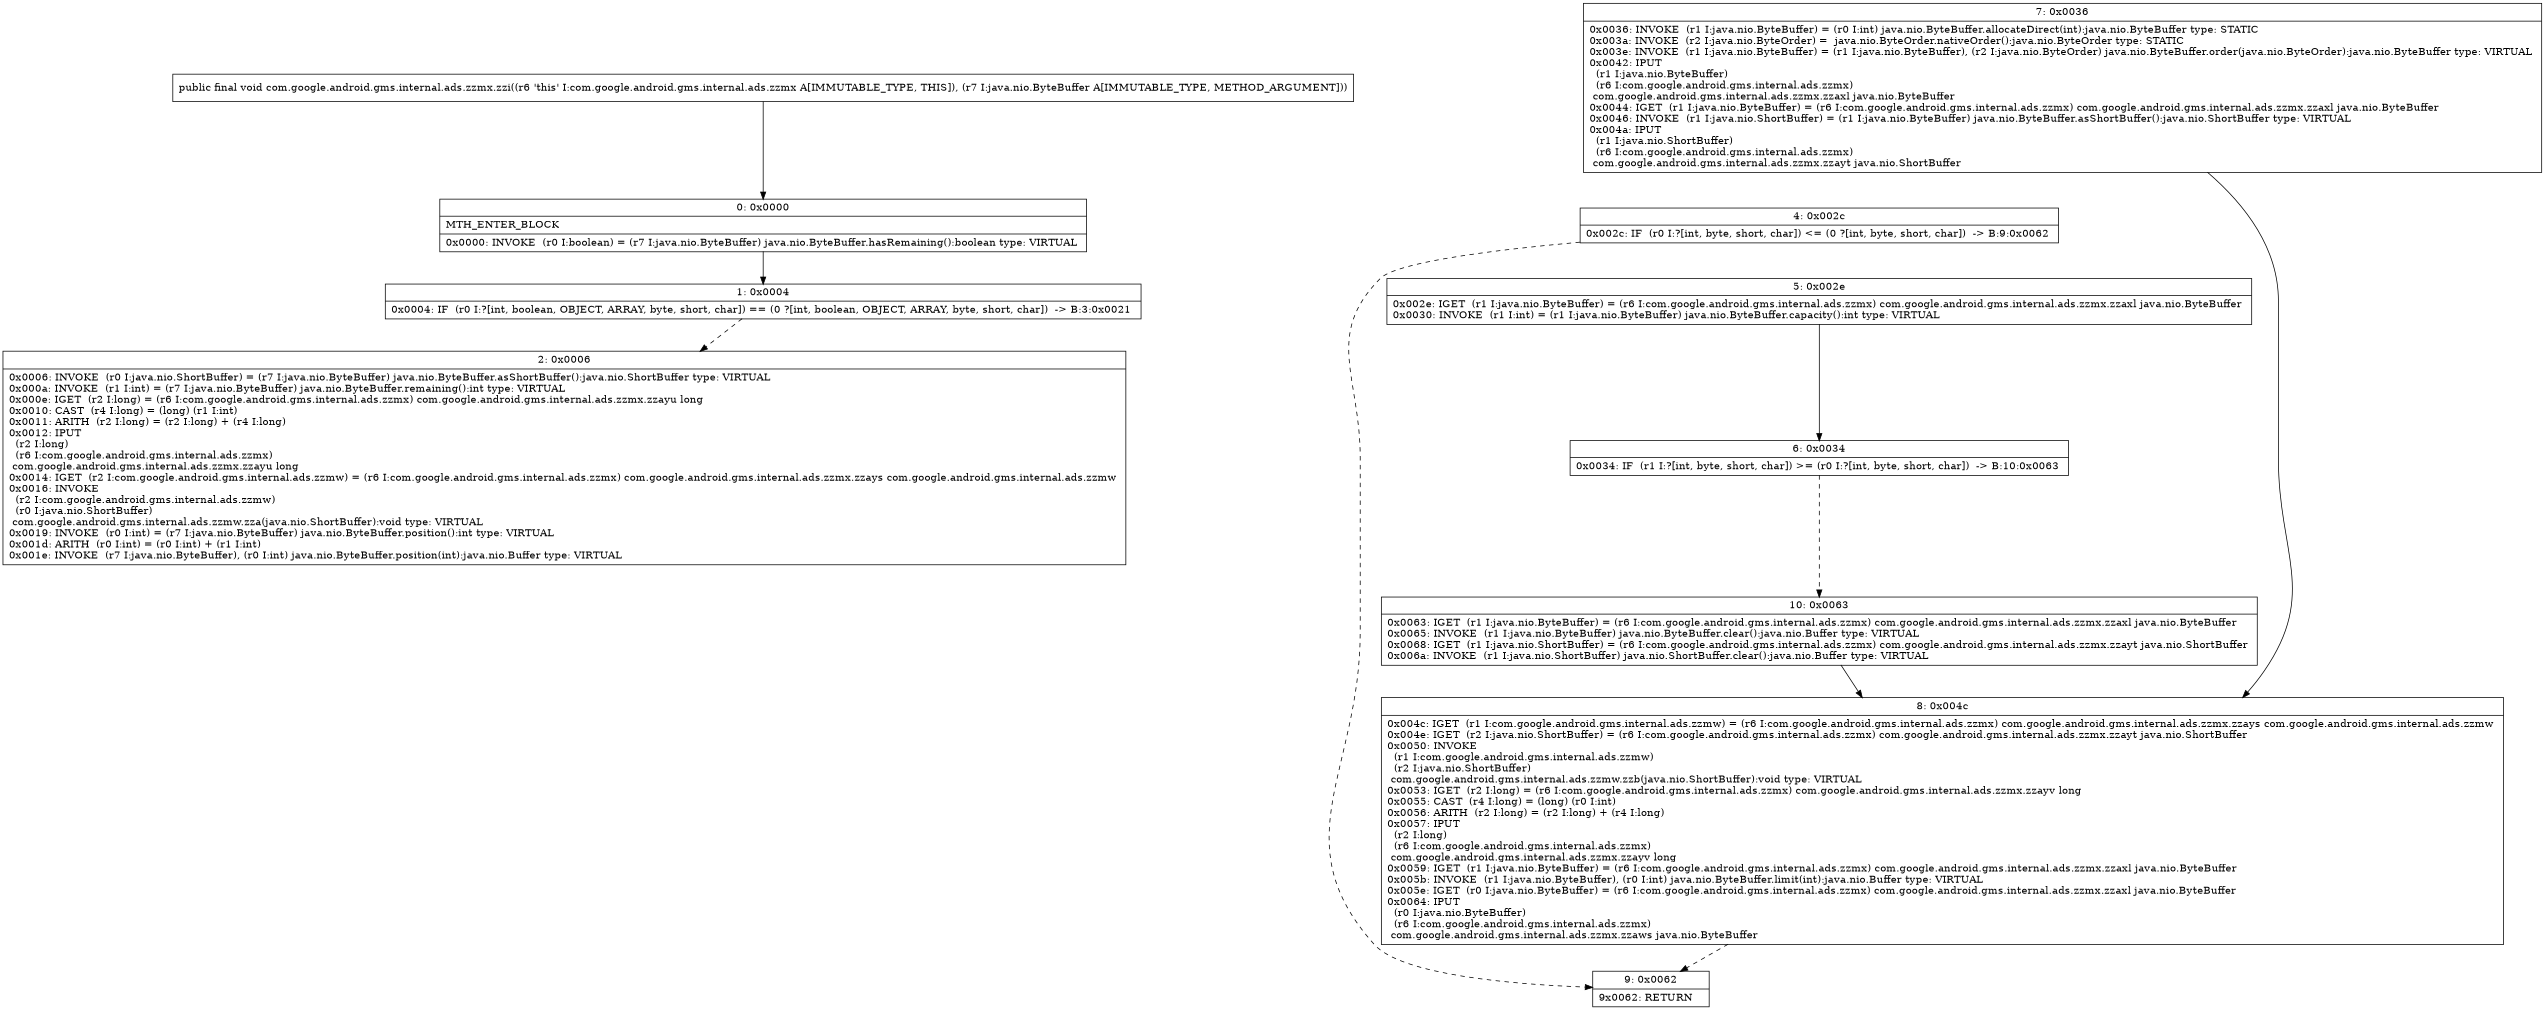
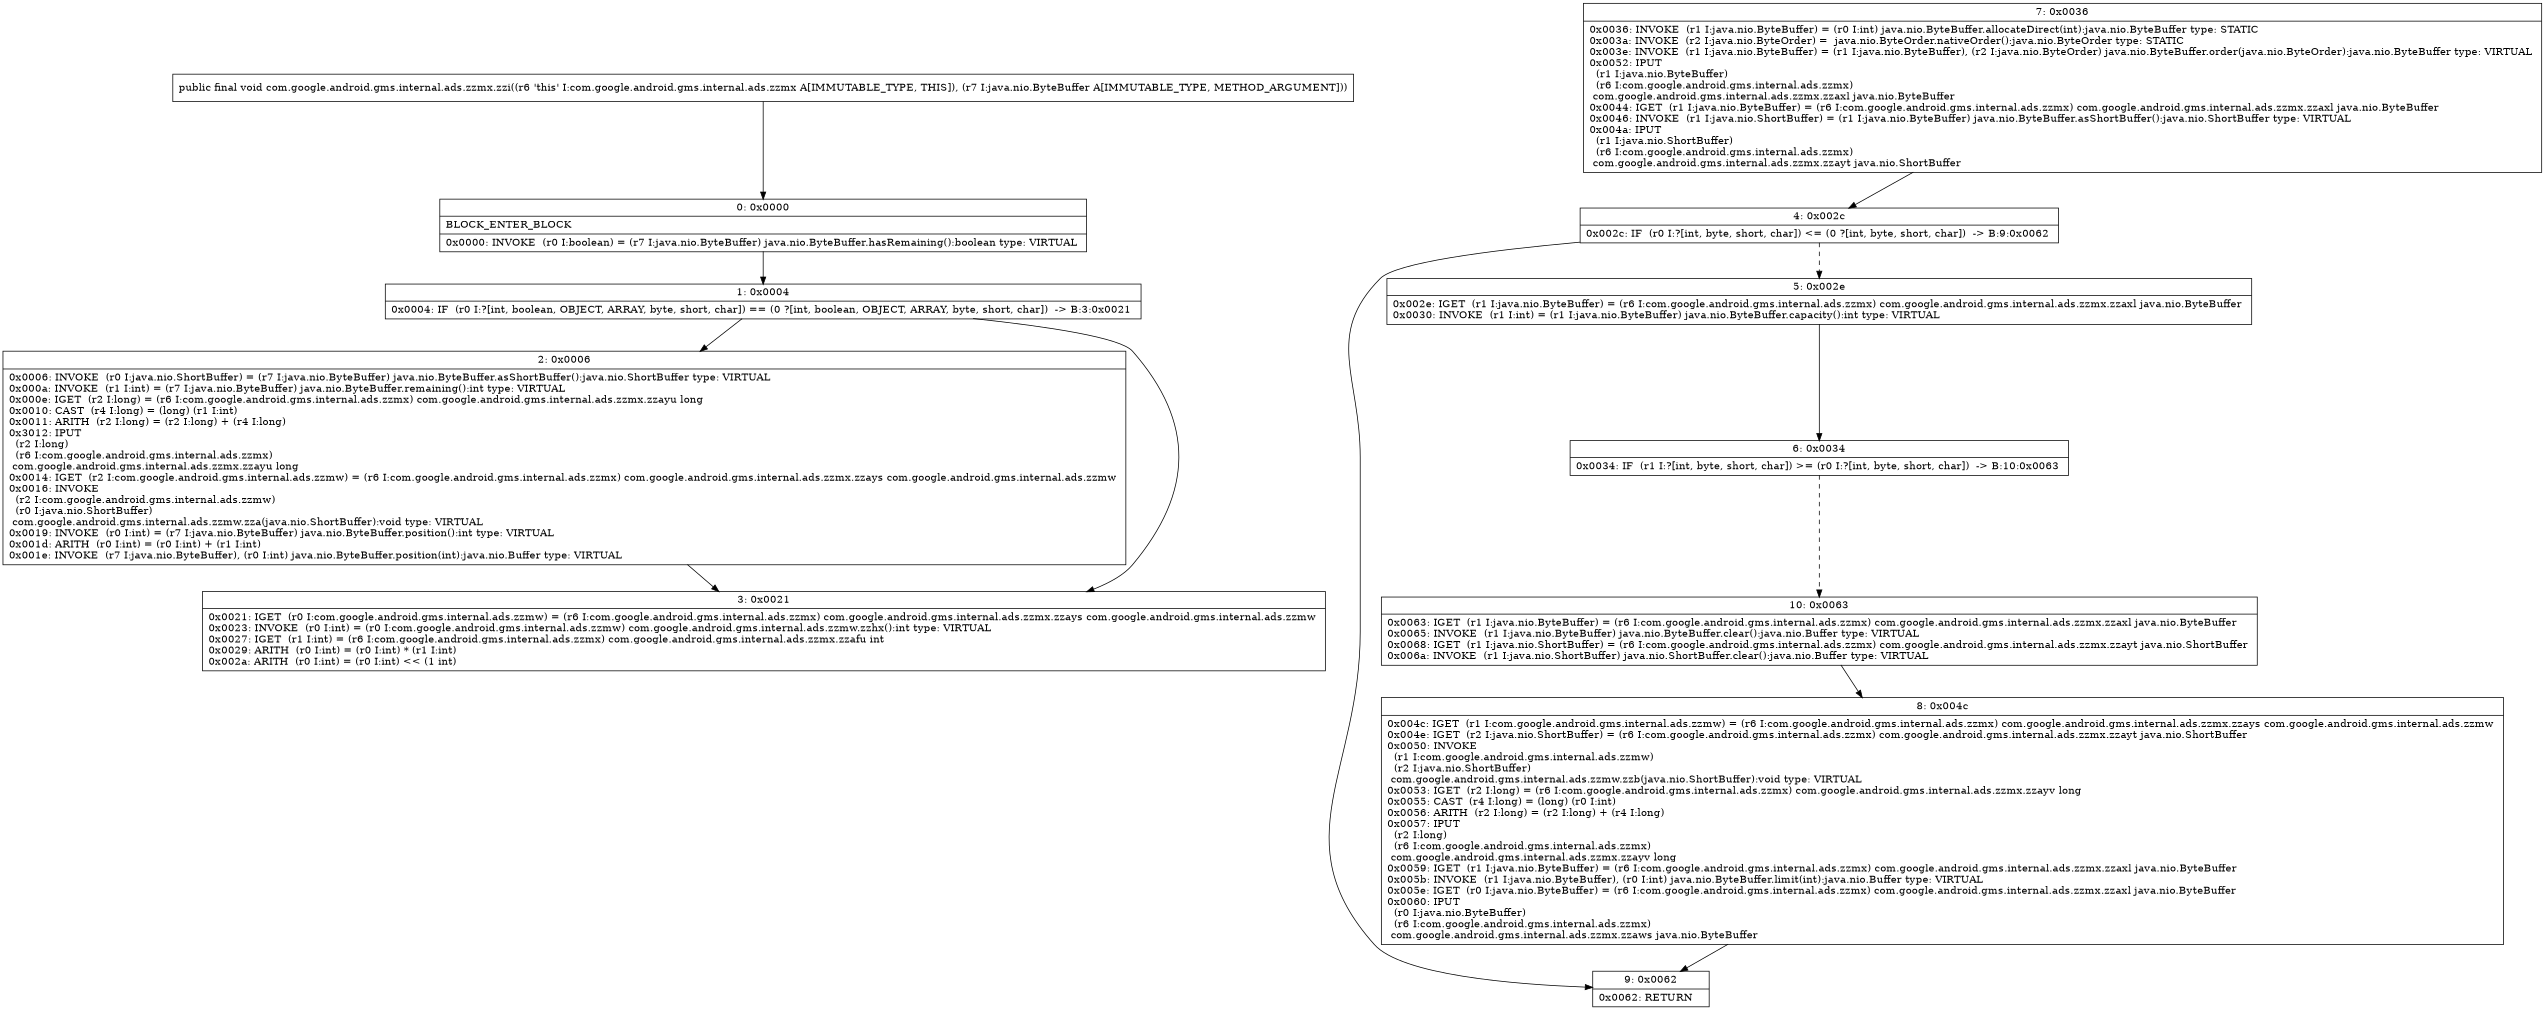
(1629, 63) -> (1629, 63)
(503, 225) -> (509, 225)
none -> (1819, 257)
(724, 333) -> (724, 333)
(2278, 427) -> (1884, 188)
(49, 433) -> (49, 433)
(1360, 621) -> (1360, 621)
none -> (764, 631)
(1427, 902) -> (1427, 902)
(1708, 956) -> (1708, 956)
(1651, 998) -> (1651, 998)
